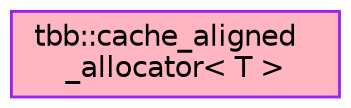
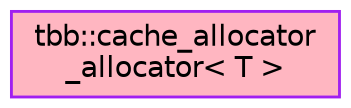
(175, 54) -> (175, 54)
